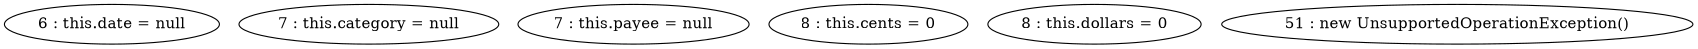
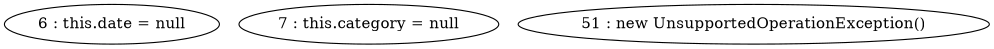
(634, 24) -> none
(868, 24) -> none
(1094, 24) -> none
